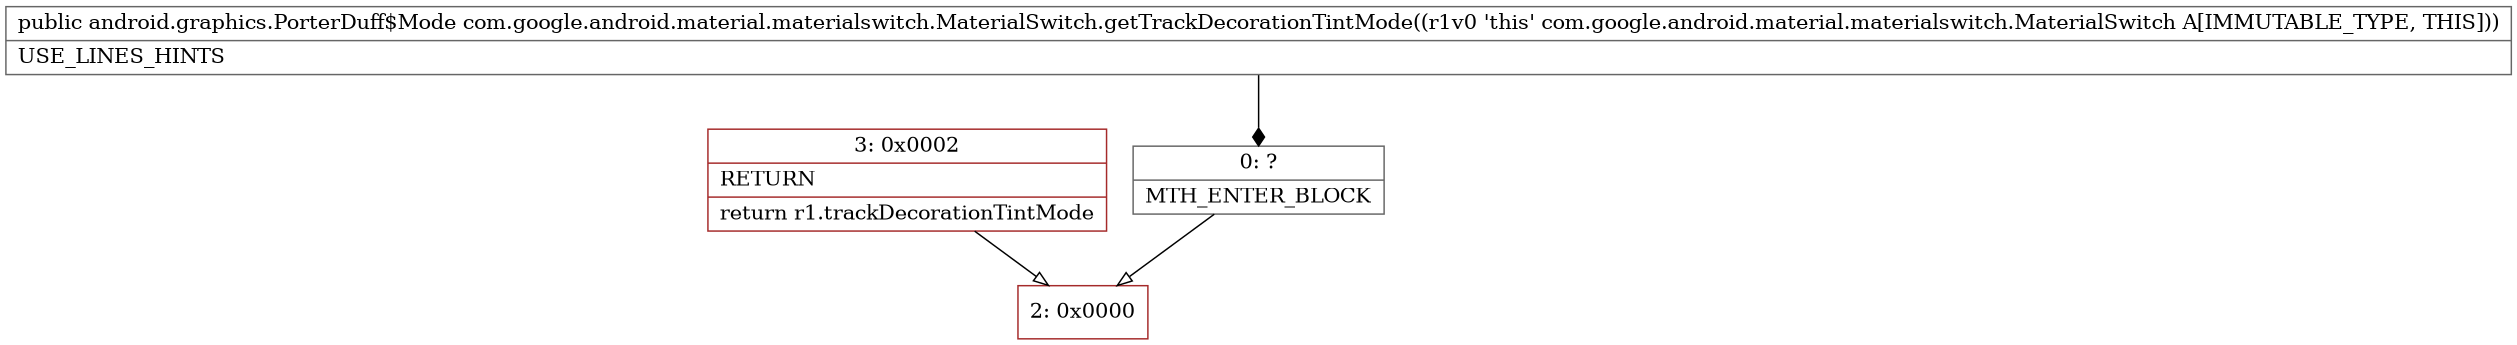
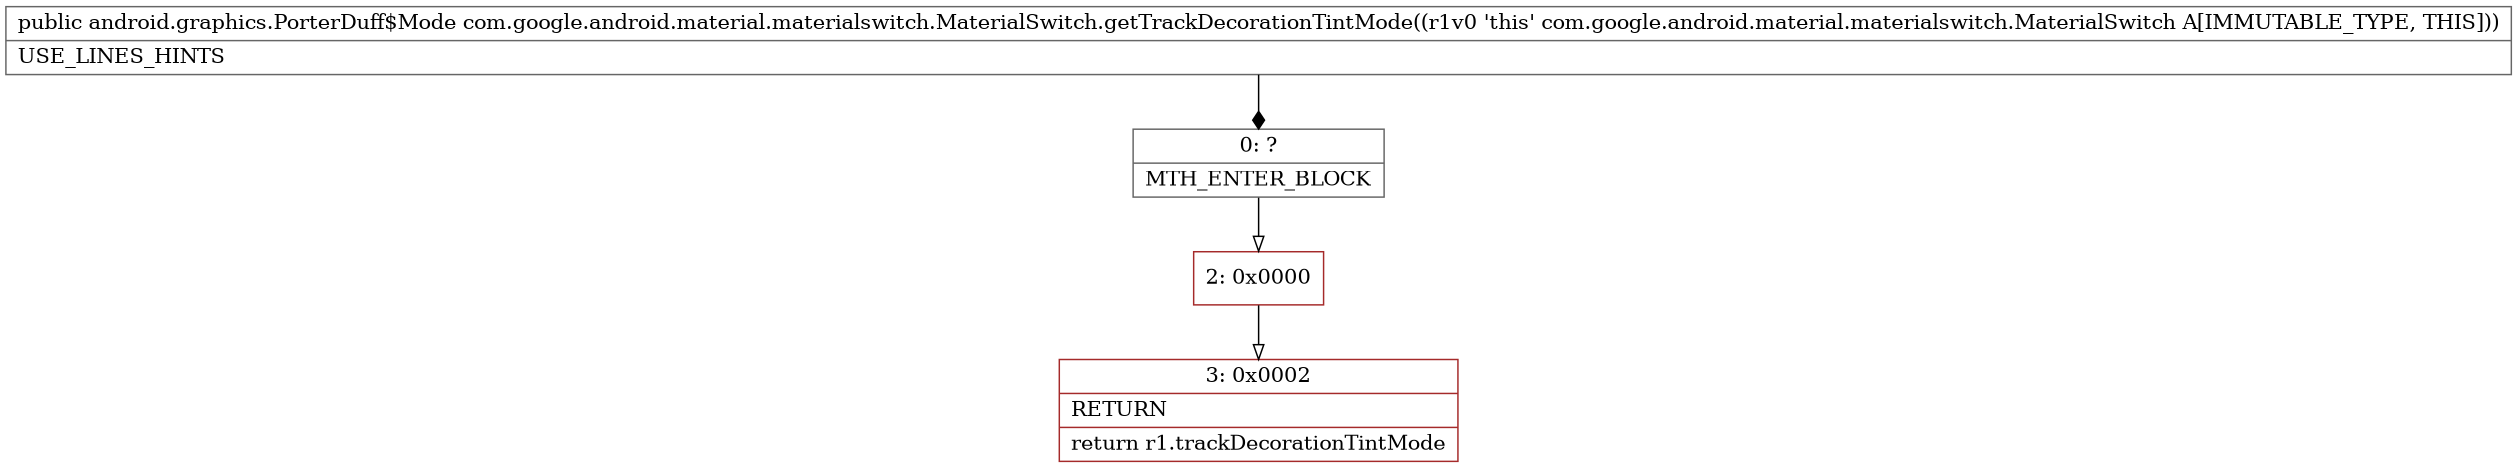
(1006, 254) -> (1259, 325)
